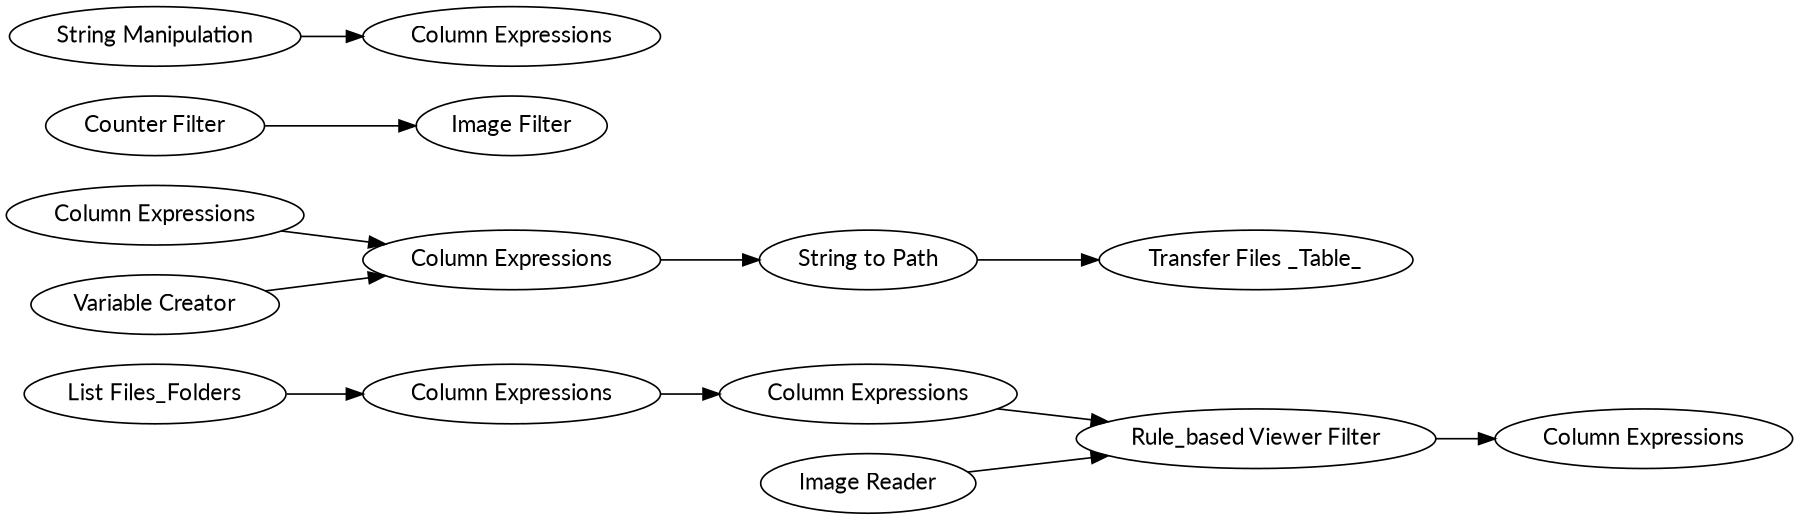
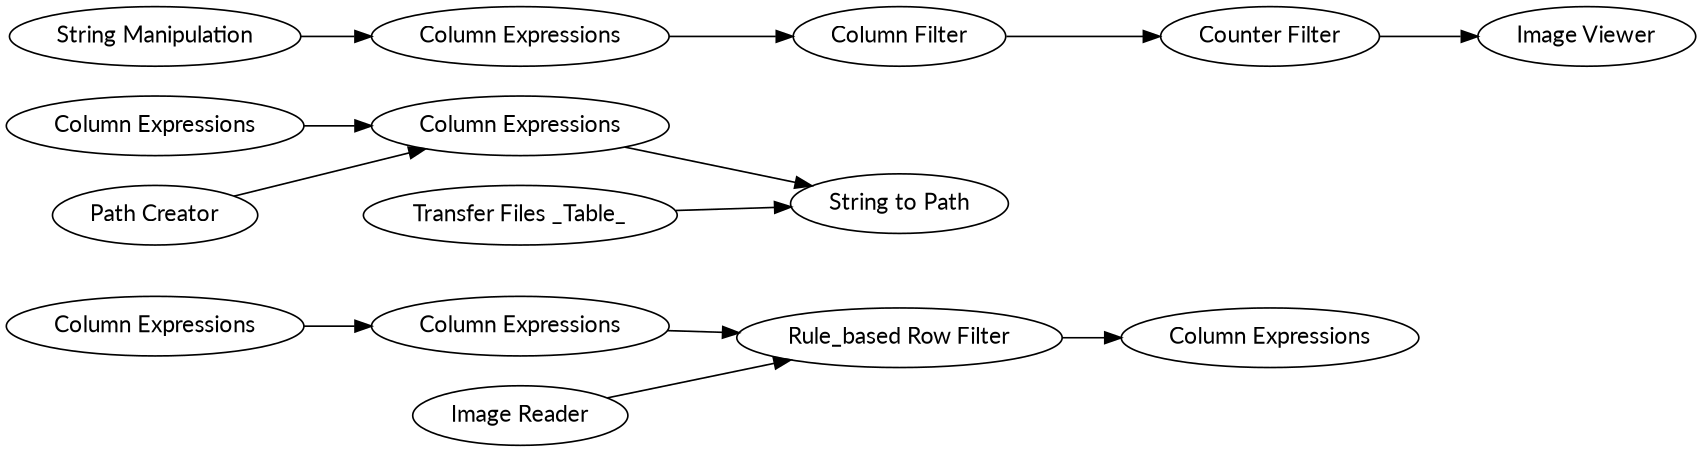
none -> (899, 36)
(512, 126) -> (1587, 36)
(1029, 260) -> (725, 209)
(155, 305) -> (155, 215)
(155, 394) -> none
(1256, 439) -> (899, 338)
